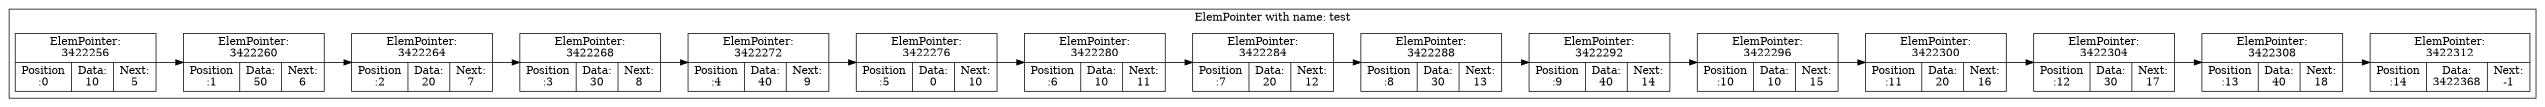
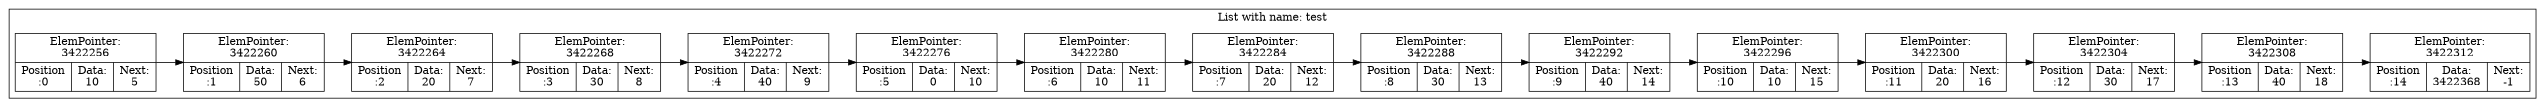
(1273, 18) -> (1273, 18)
